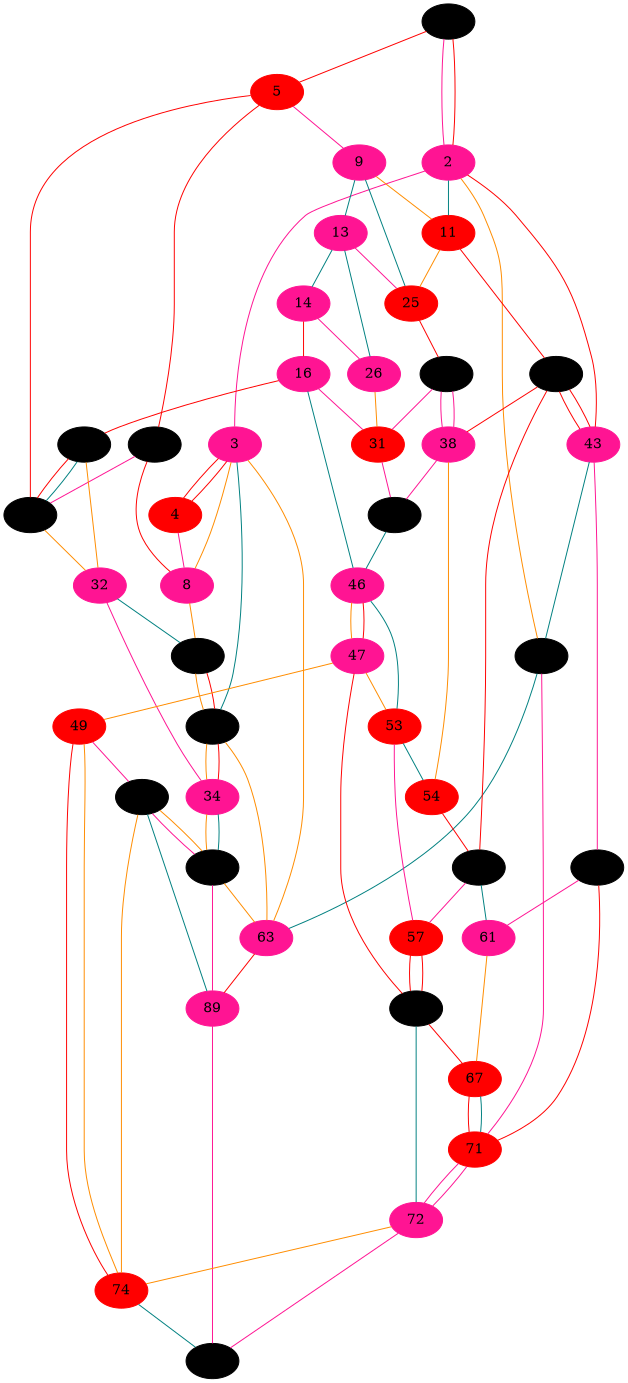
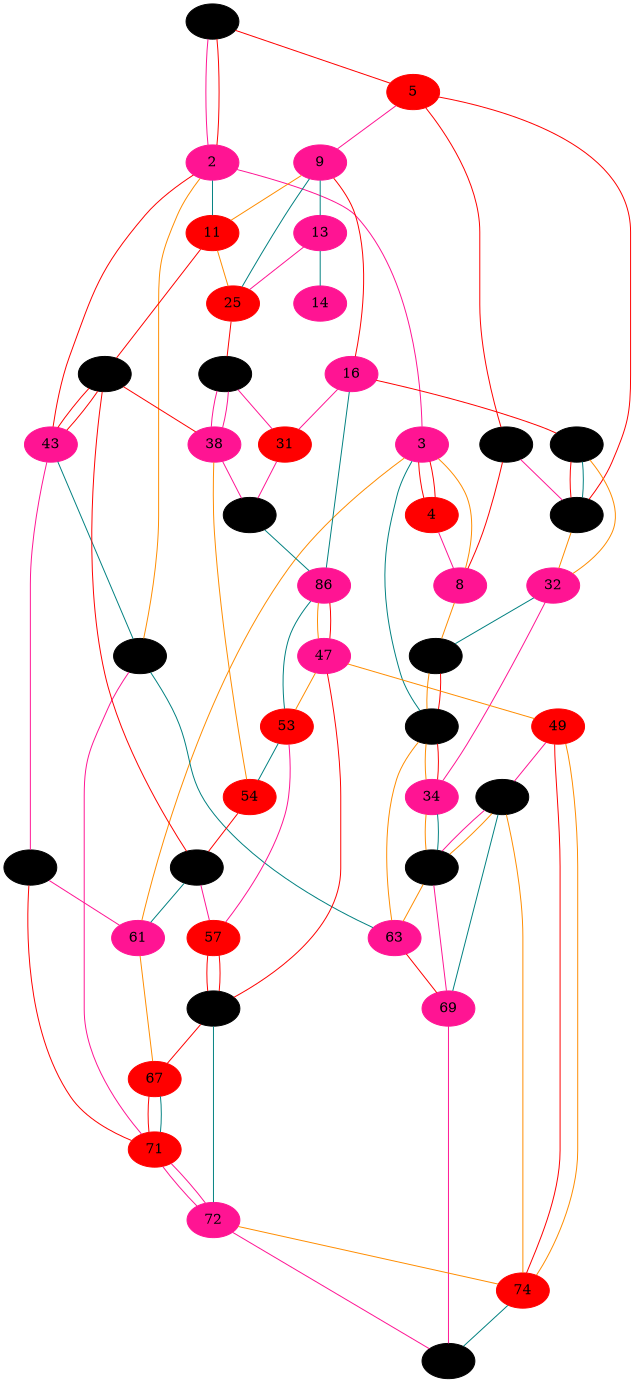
(304, 339) -> (363, 264)
(374, 374) -> none
(357, 586) -> (324, 586)
(304, 685) -> (238, 652)
(212, 1009) -> (448, 1009)
